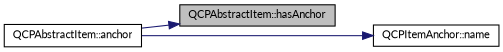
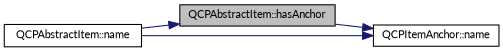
none -> (349, 26)
(73, 36) -> (73, 36)
